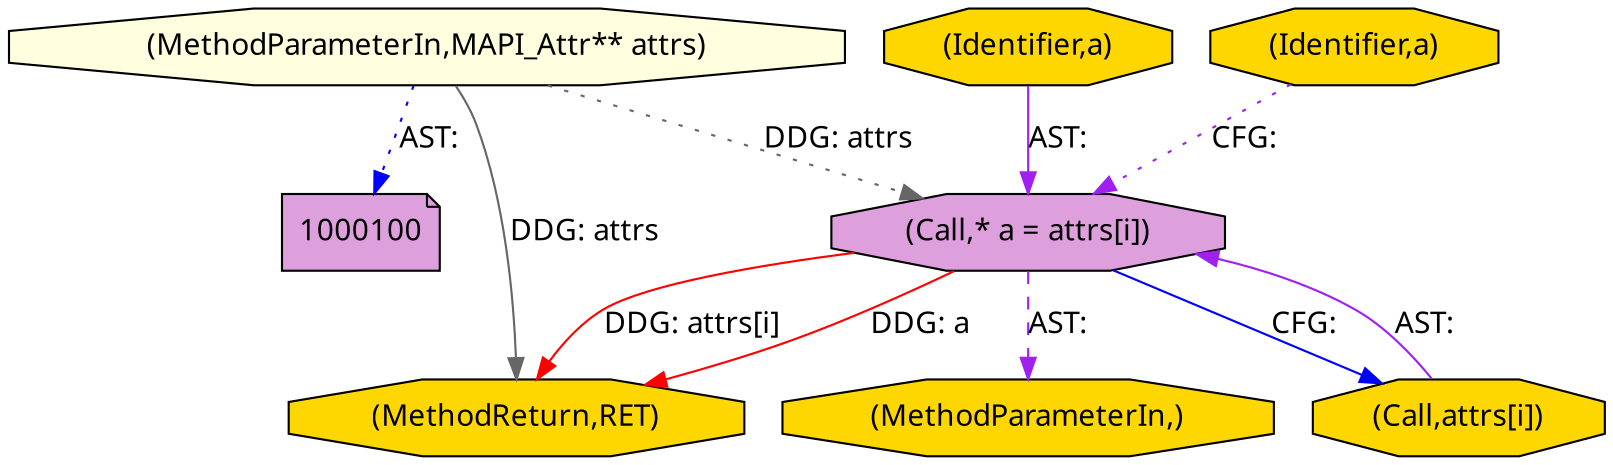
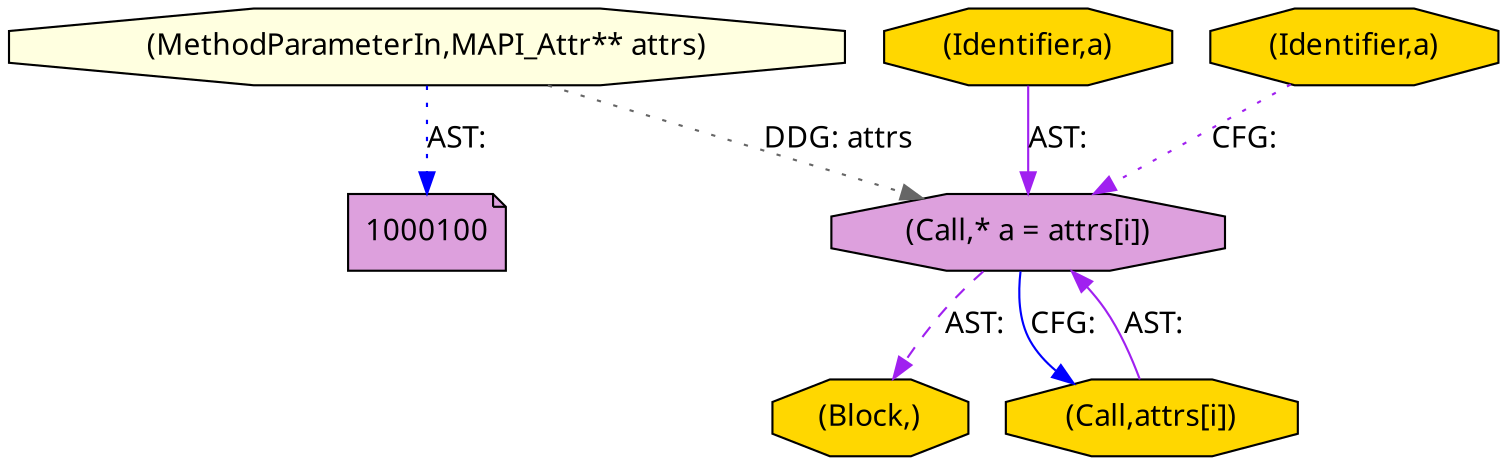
(517, 418) -> none
(1028, 418) -> (870, 418)
